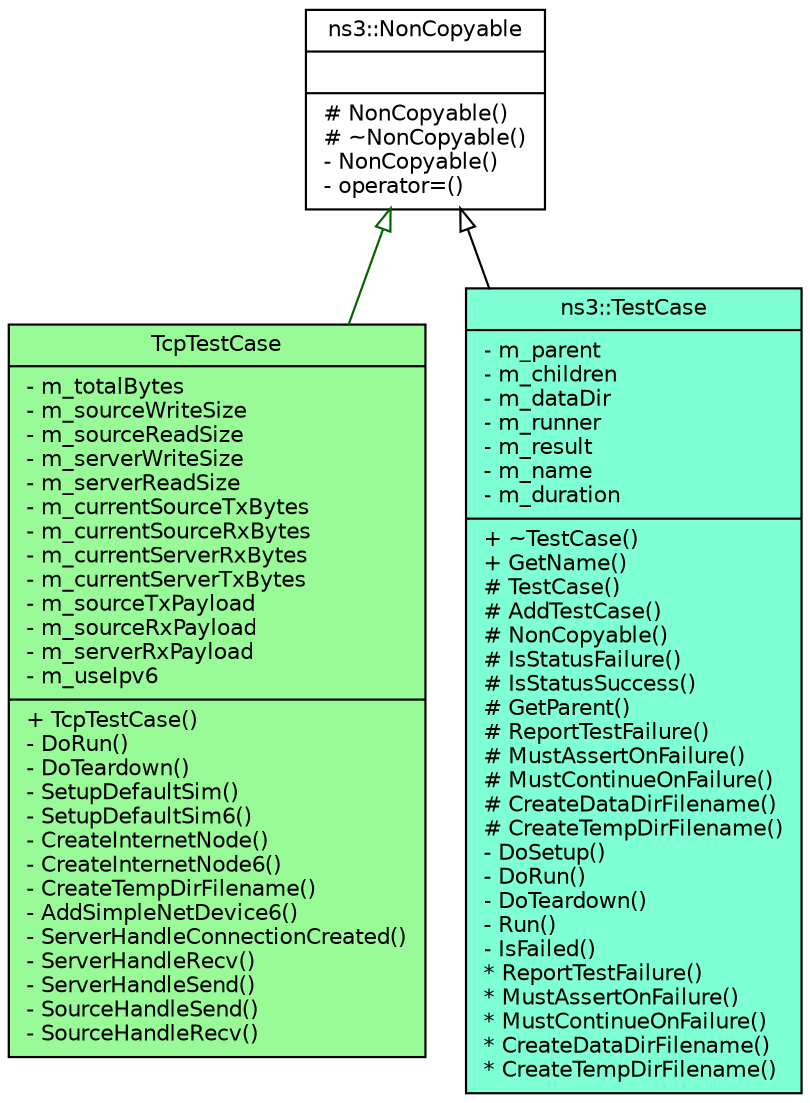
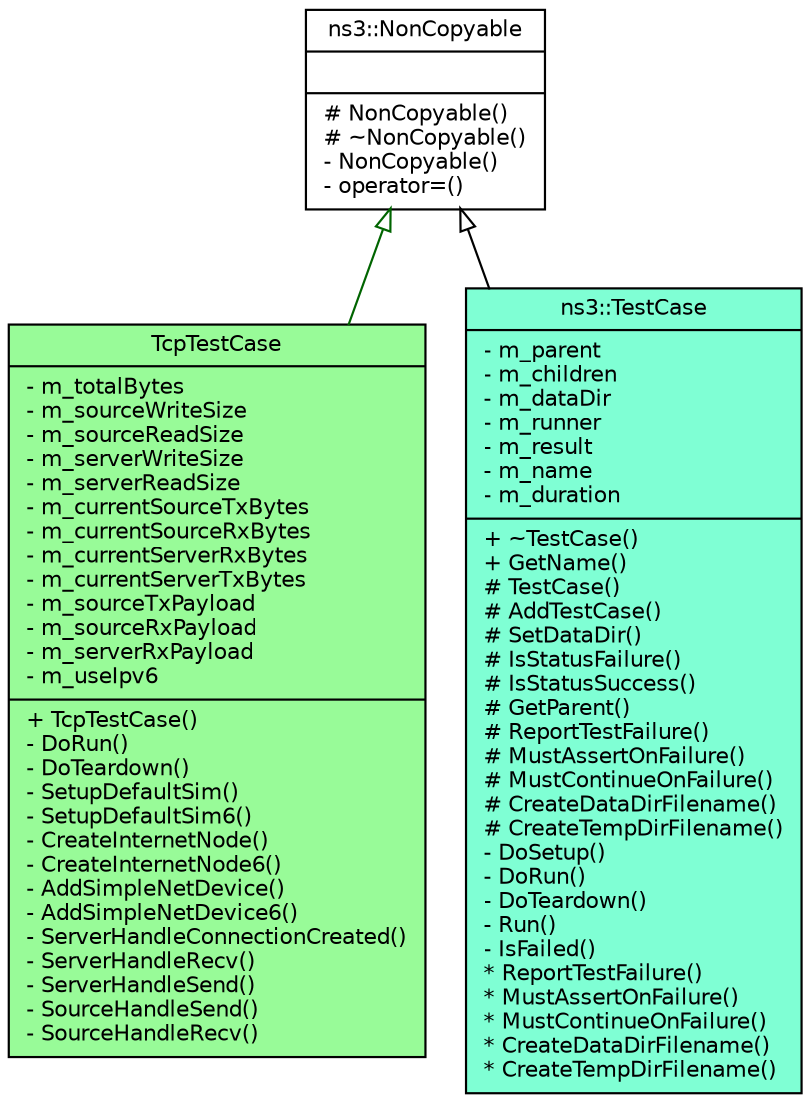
(577, 636) -> (564, 636)
(172, 889) -> (156, 889)
